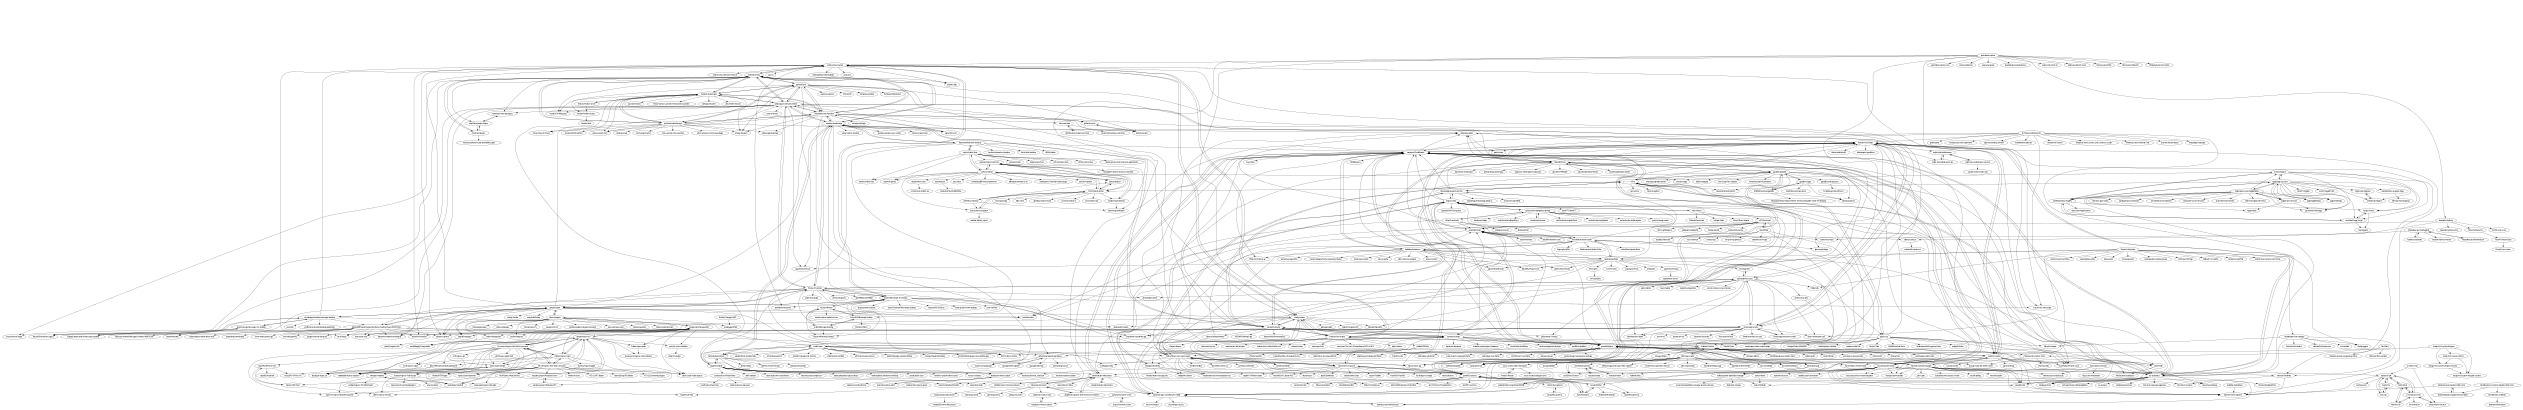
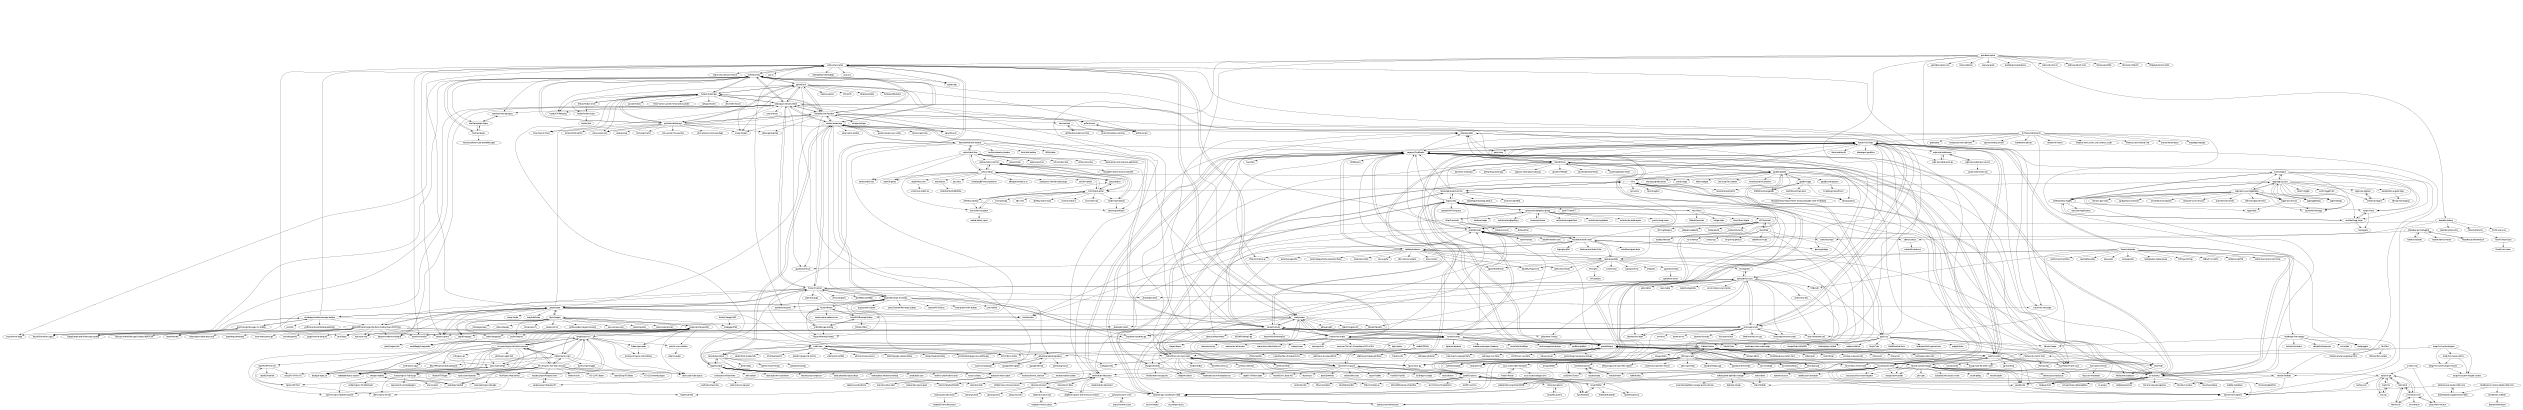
(1706, 340) -> (1777, 342)
